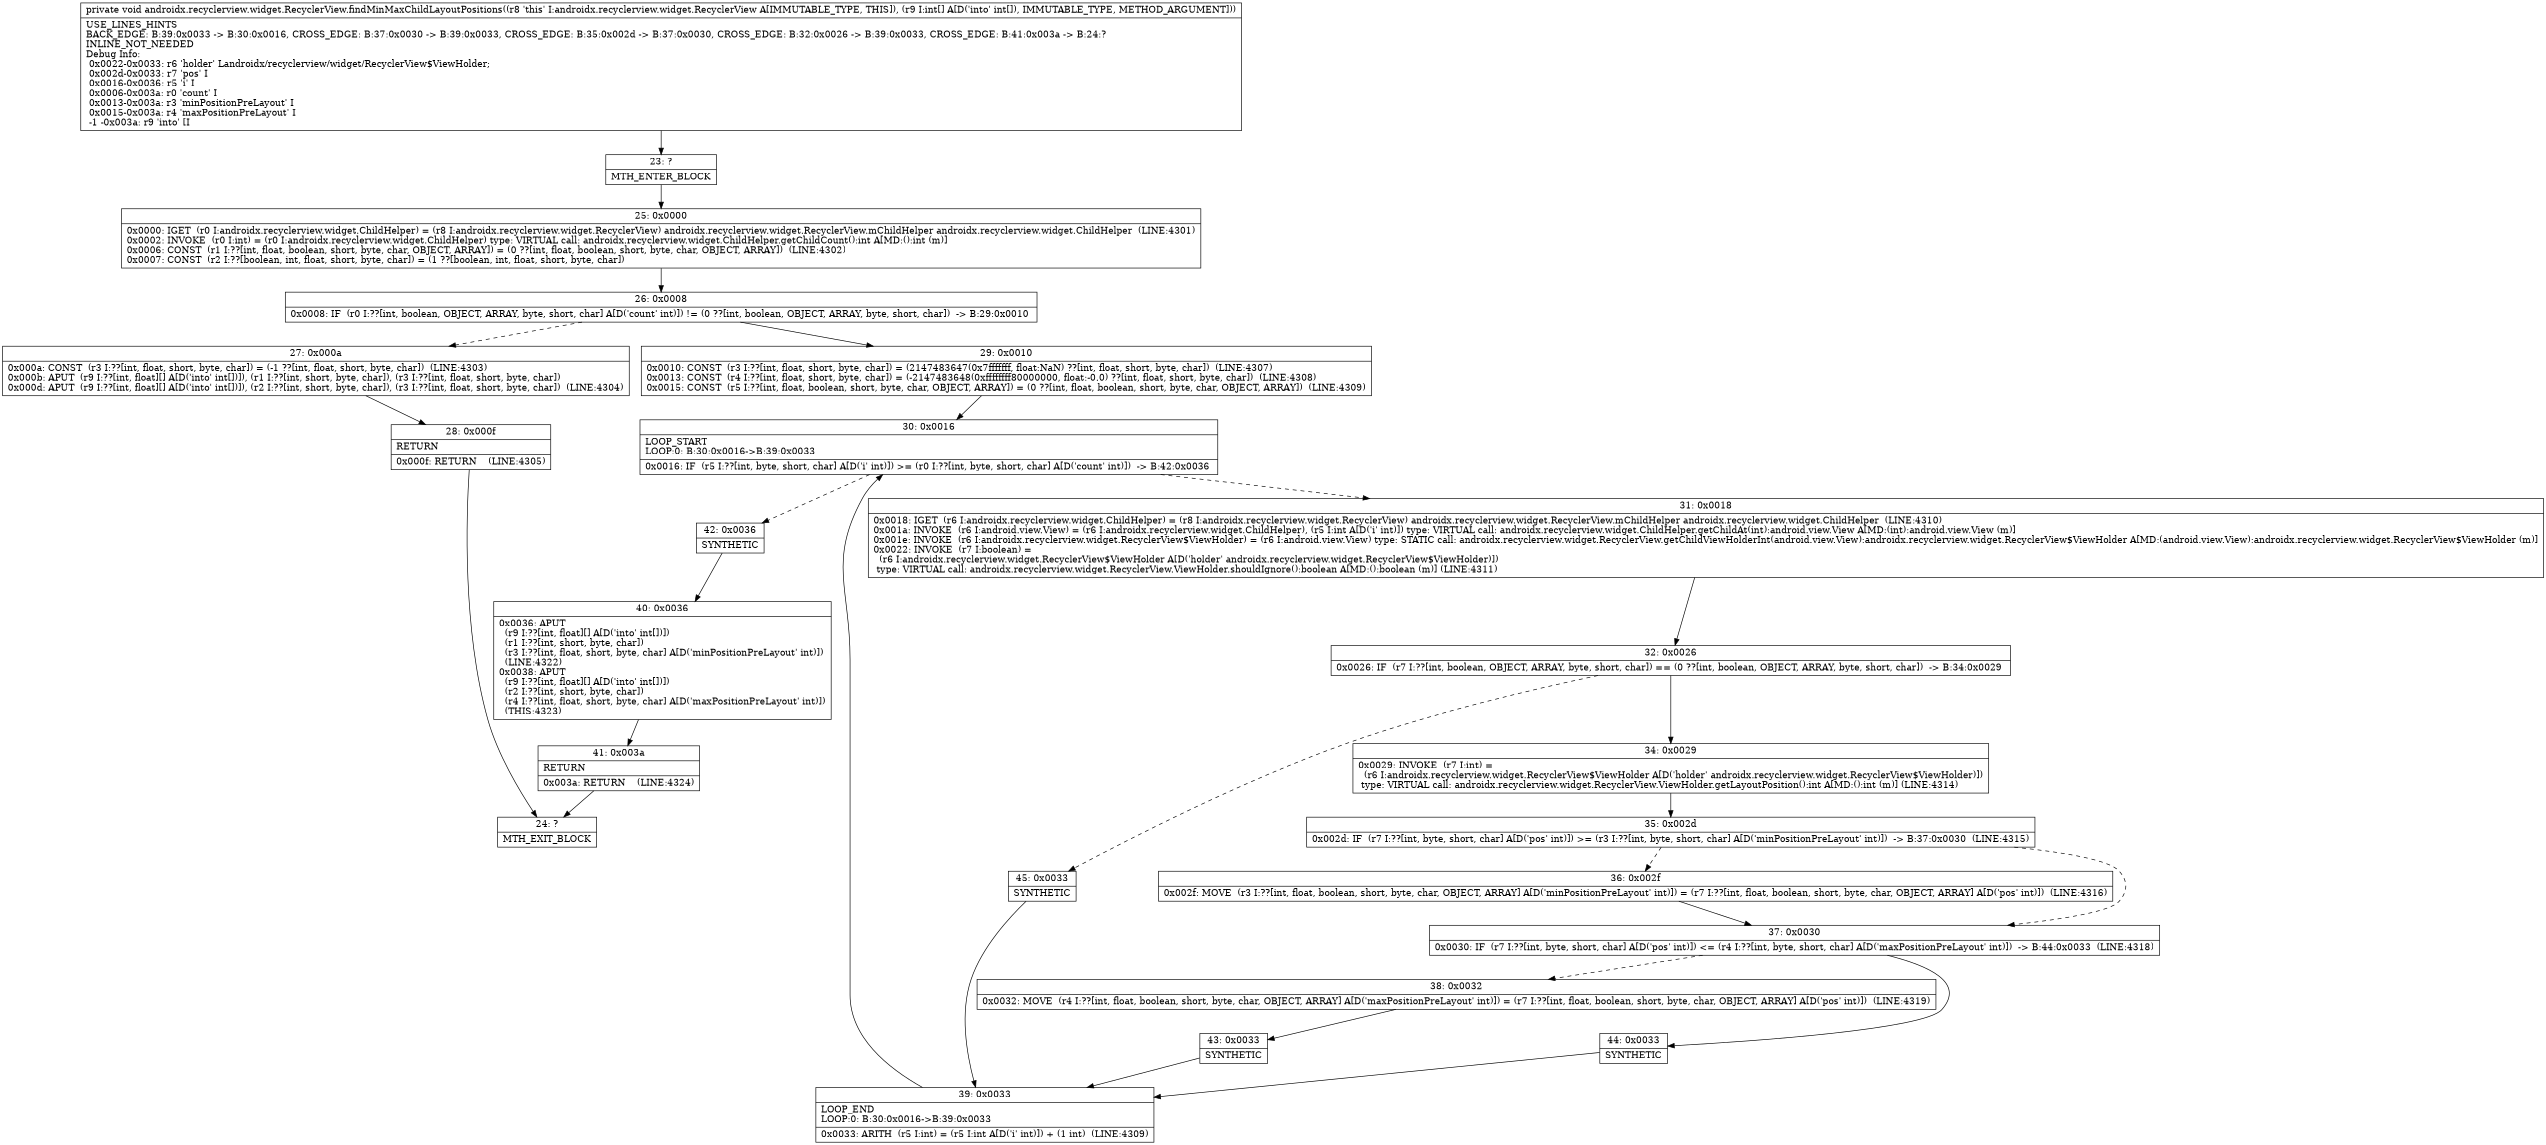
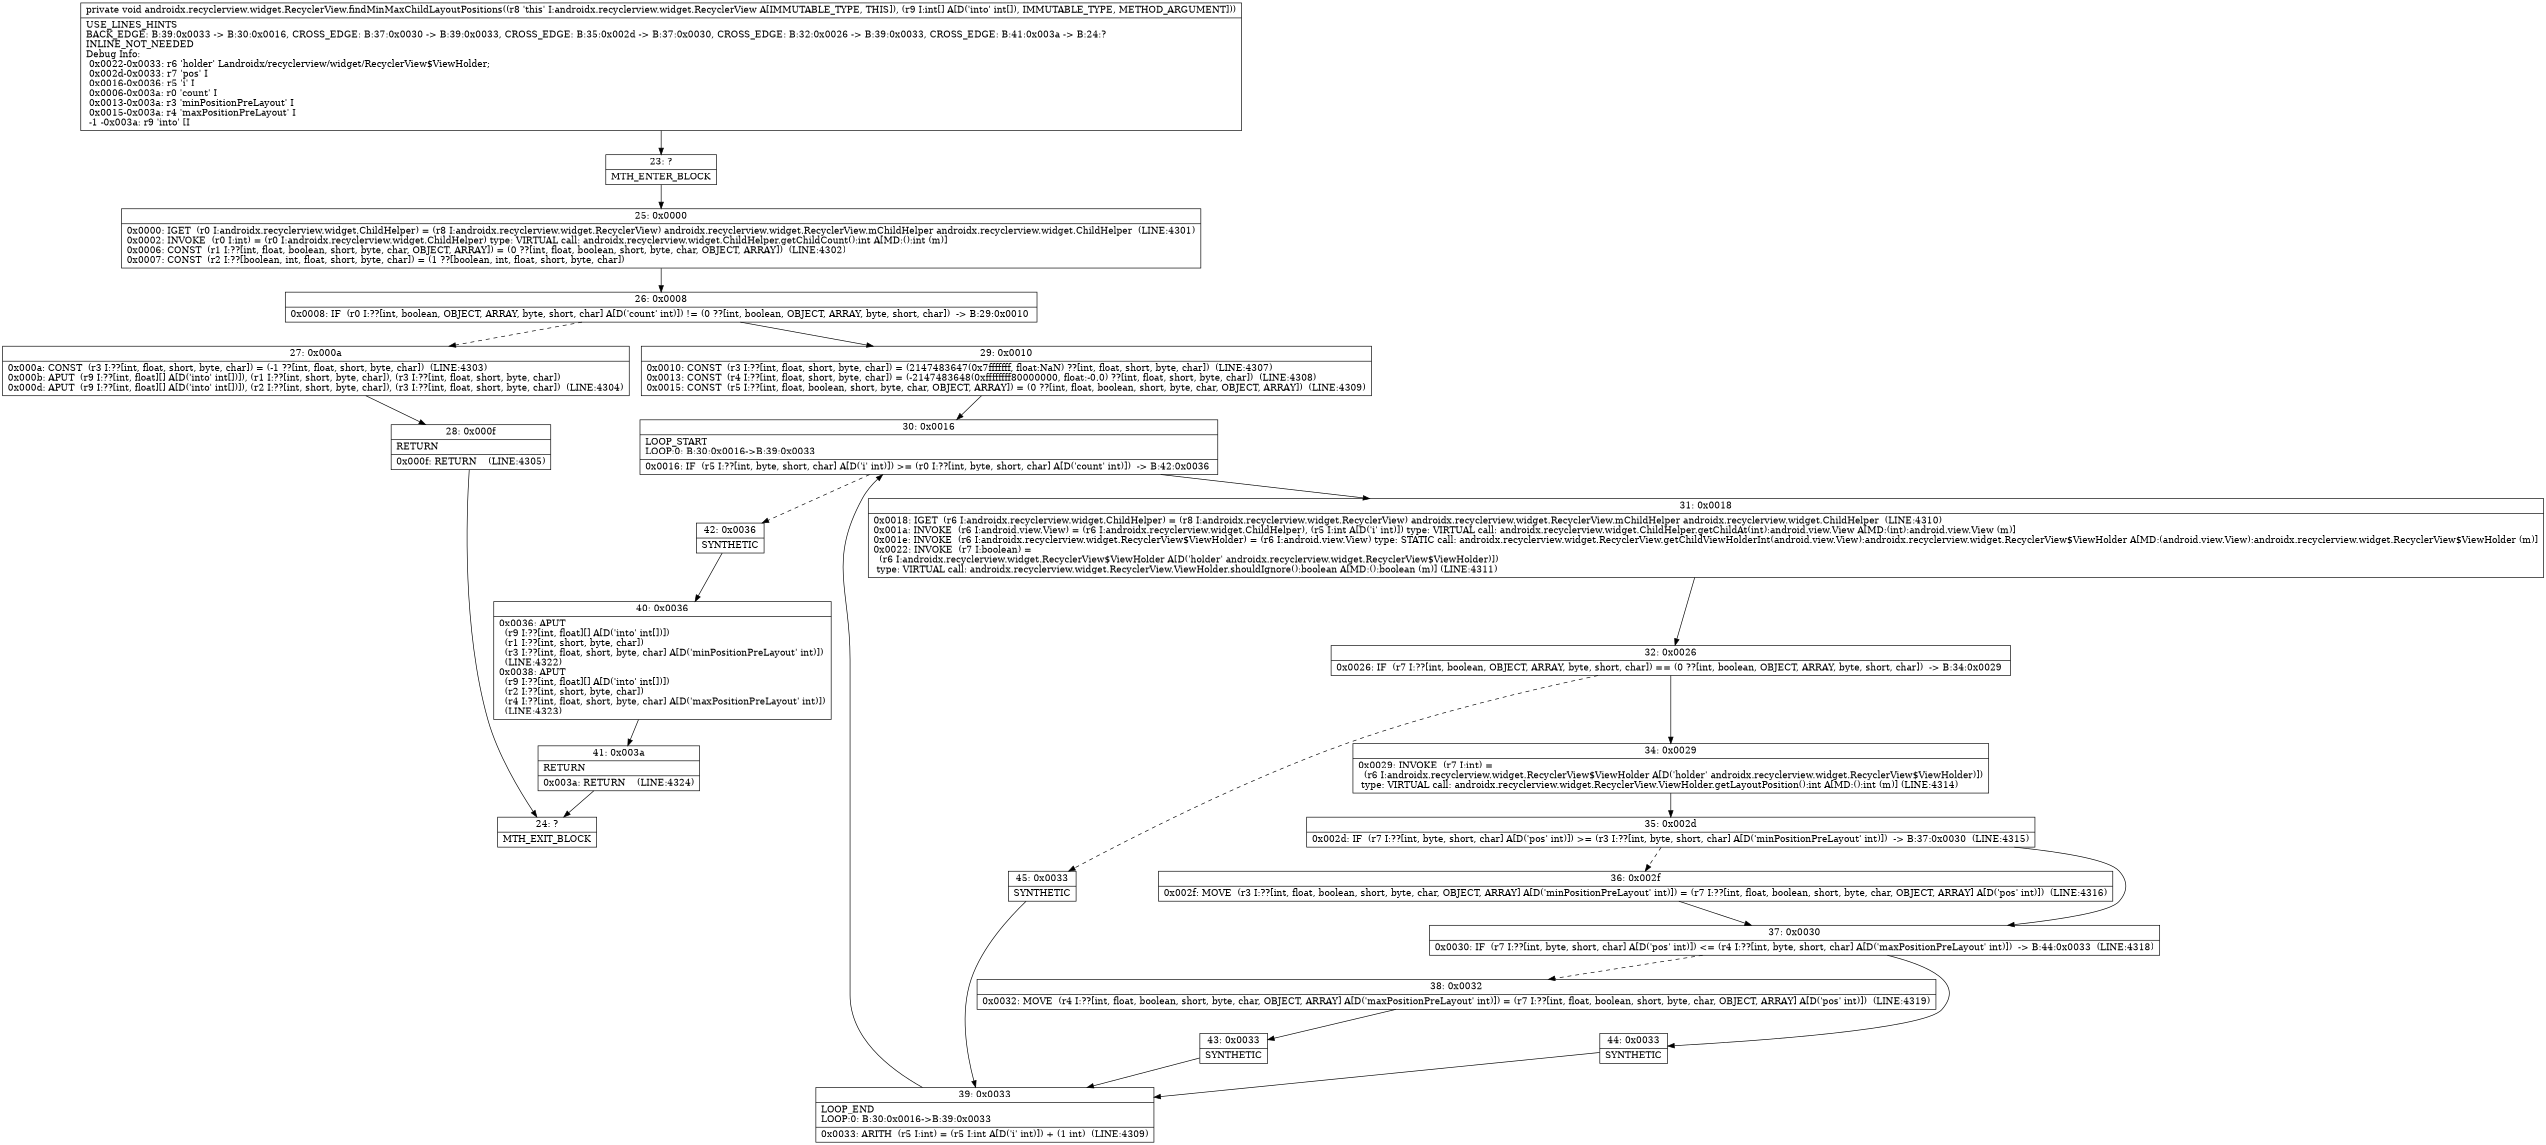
(1262, 486) -> (1262, 486)
(531, 712) -> (531, 712)
(2126, 886) -> (2126, 886)
